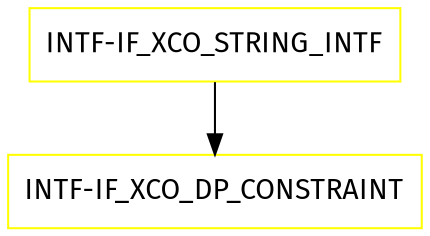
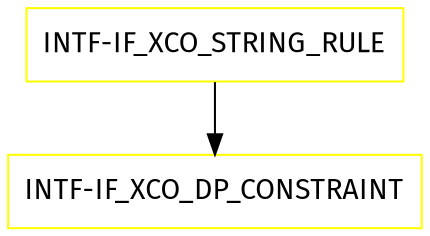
(215, 45) -> (215, 45)
